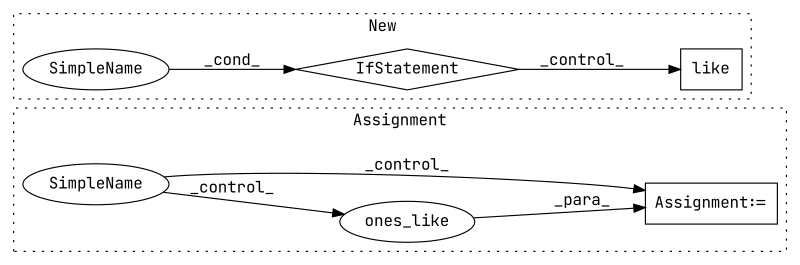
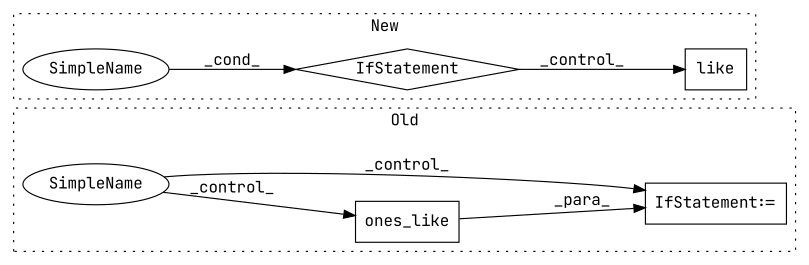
(400, 121) -> (405, 121)
(711, 204) -> (716, 204)
(407, 222) -> (407, 222)
